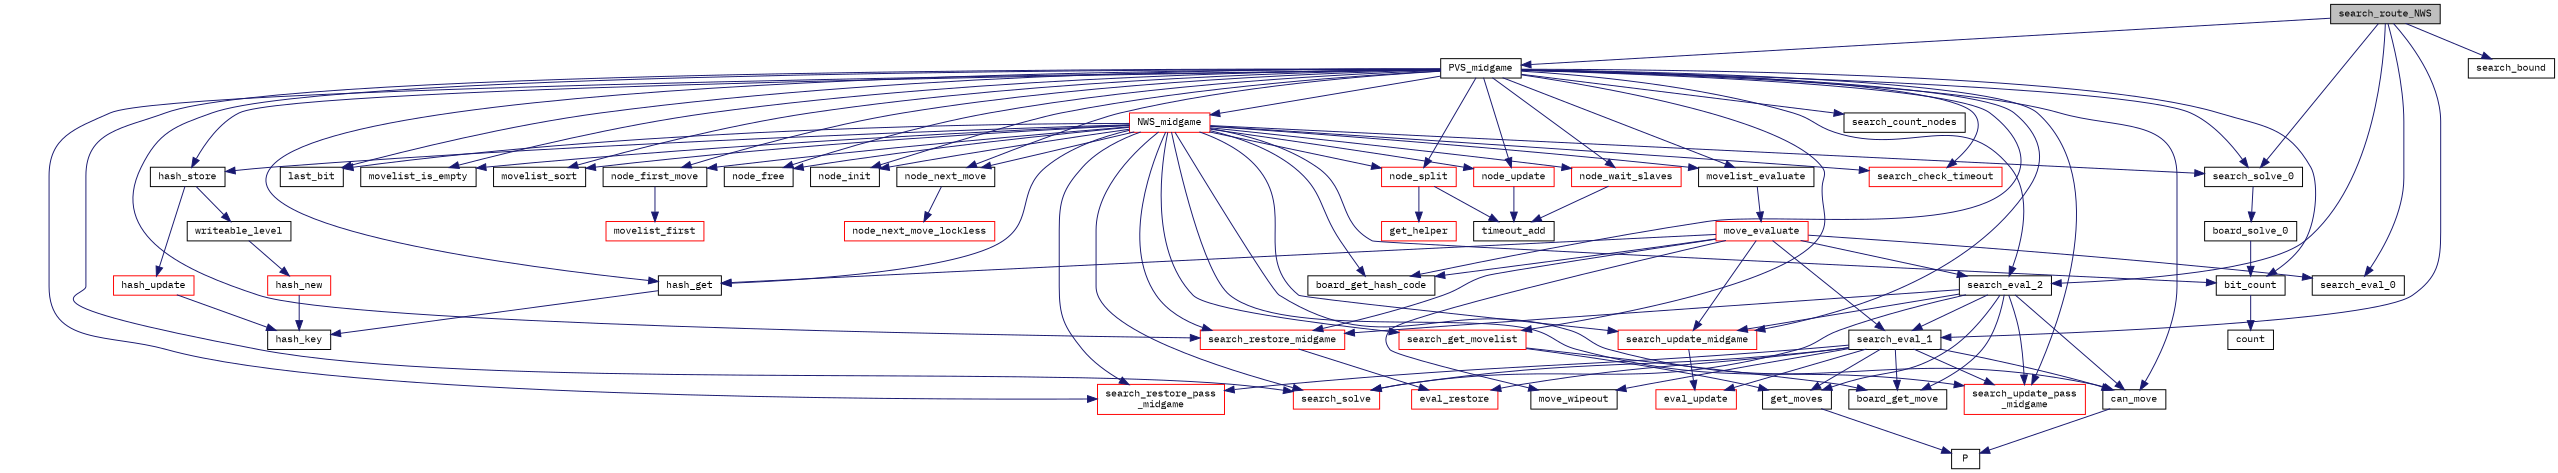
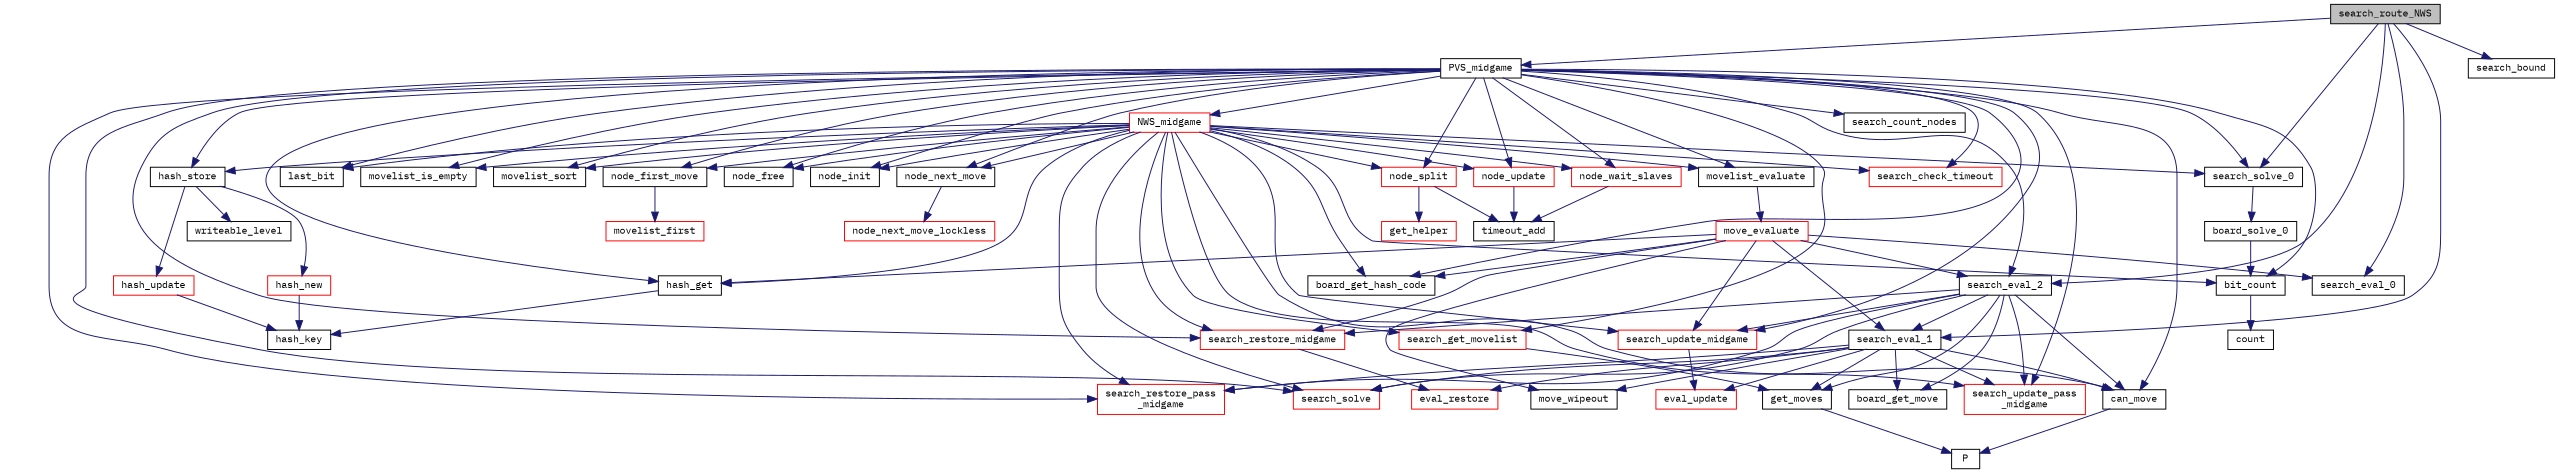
(265, 255) -> (283, 209)
(1692, 367) -> none
none -> (1603, 381)
